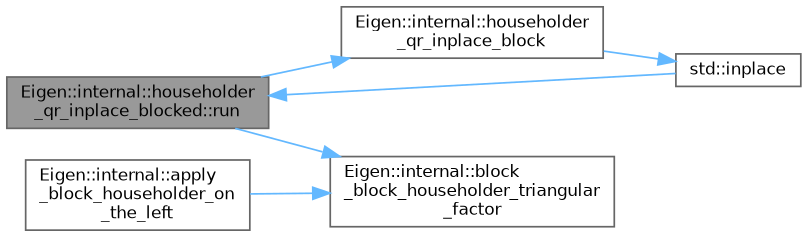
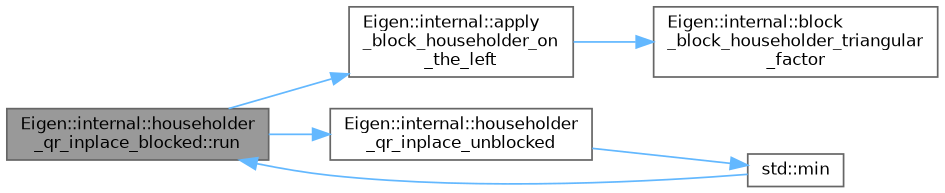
(472, 33) -> (461, 134)
(738, 70) -> (796, 170)
(279, 140) -> (280, 94)
